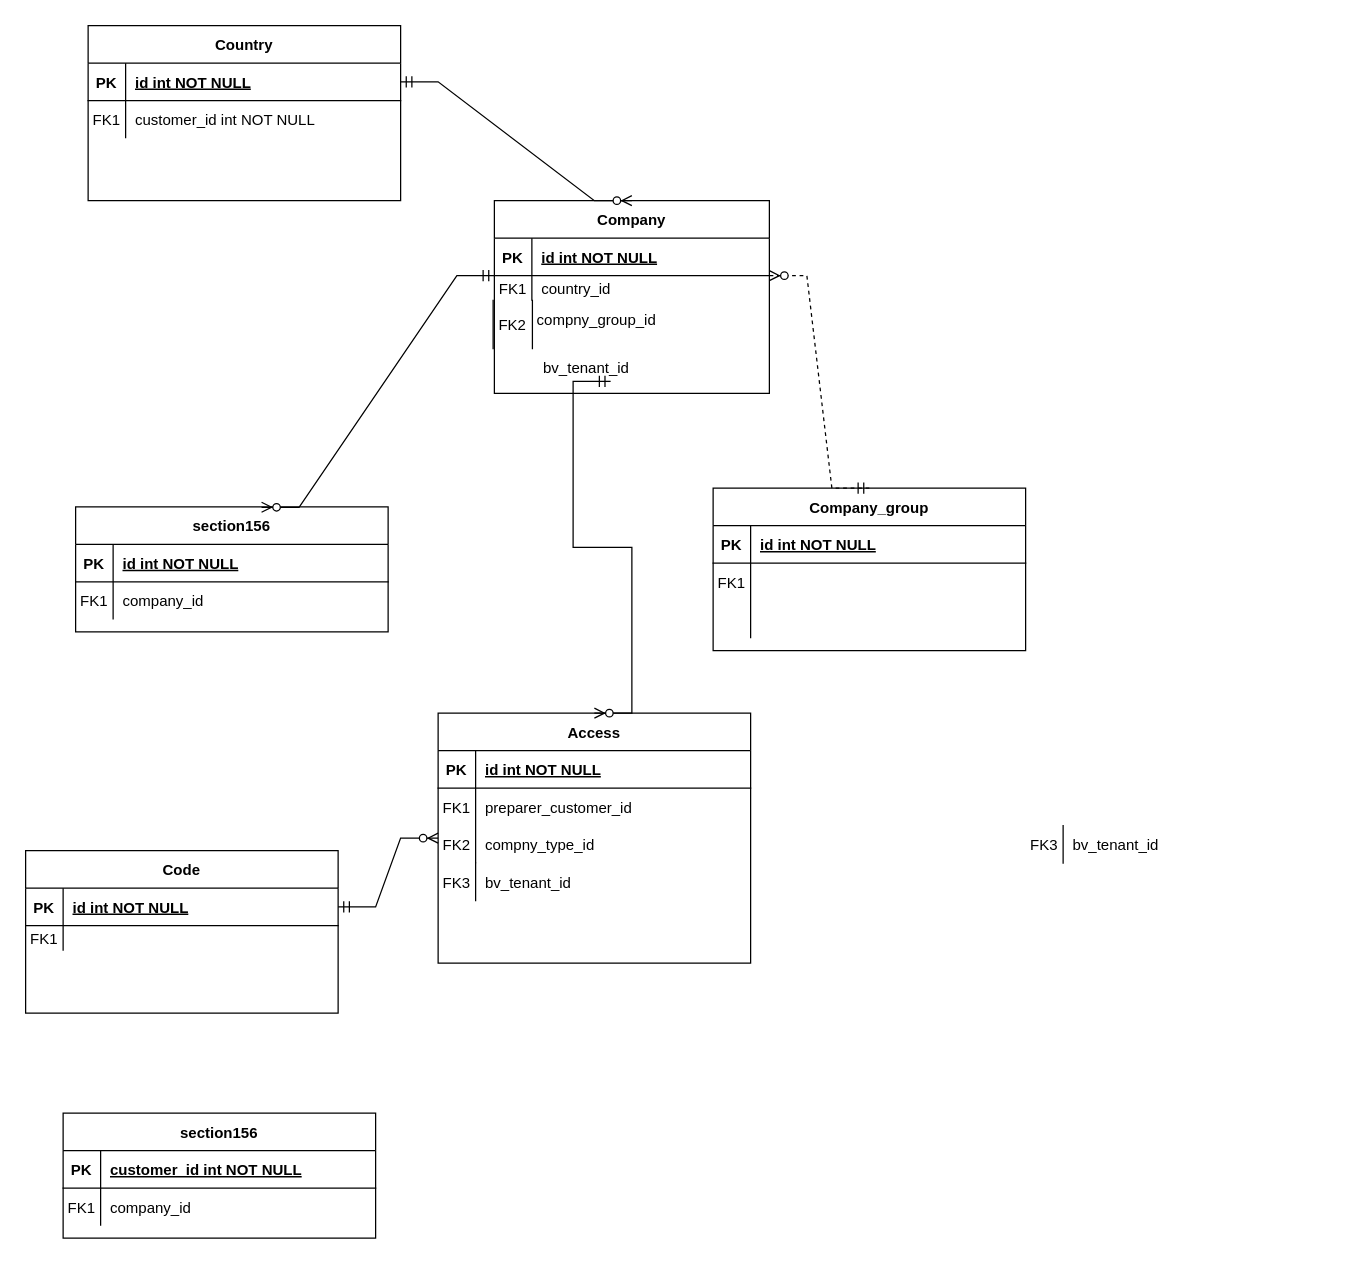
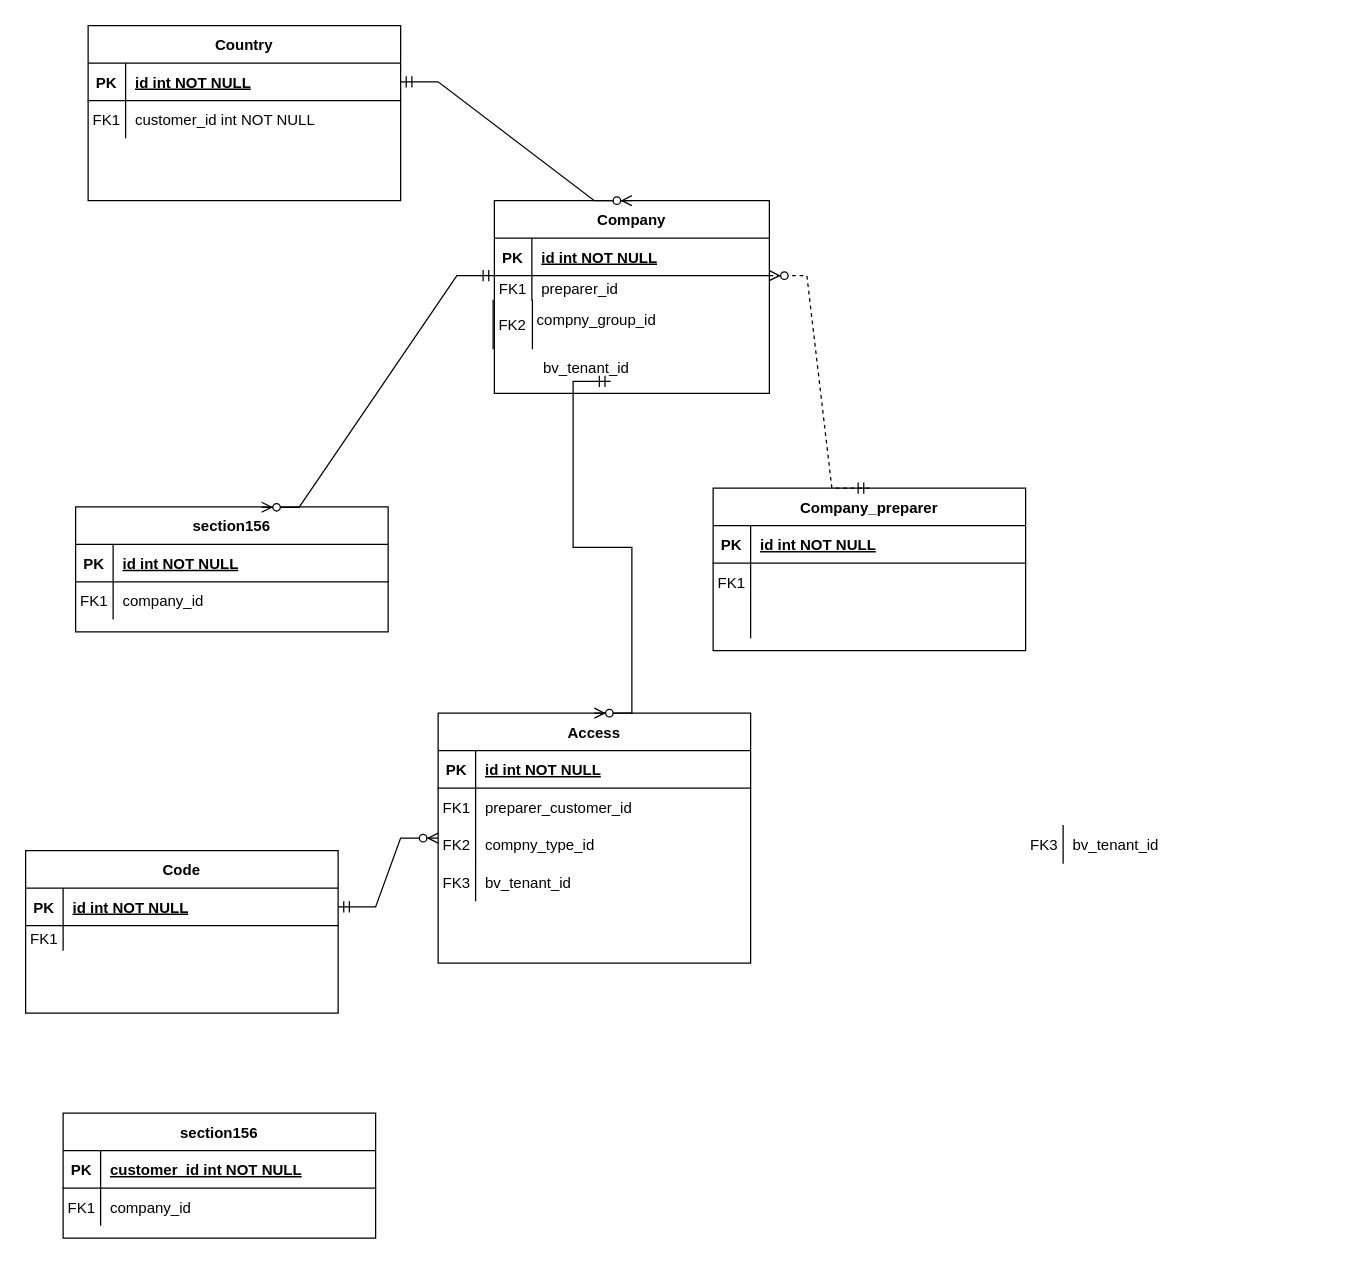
(581, 289) -> (586, 289)
(869, 508) -> (869, 508)
